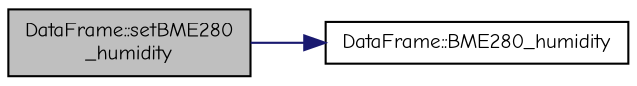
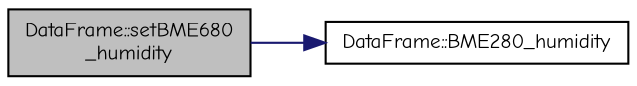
(129, 43) -> (129, 43)
